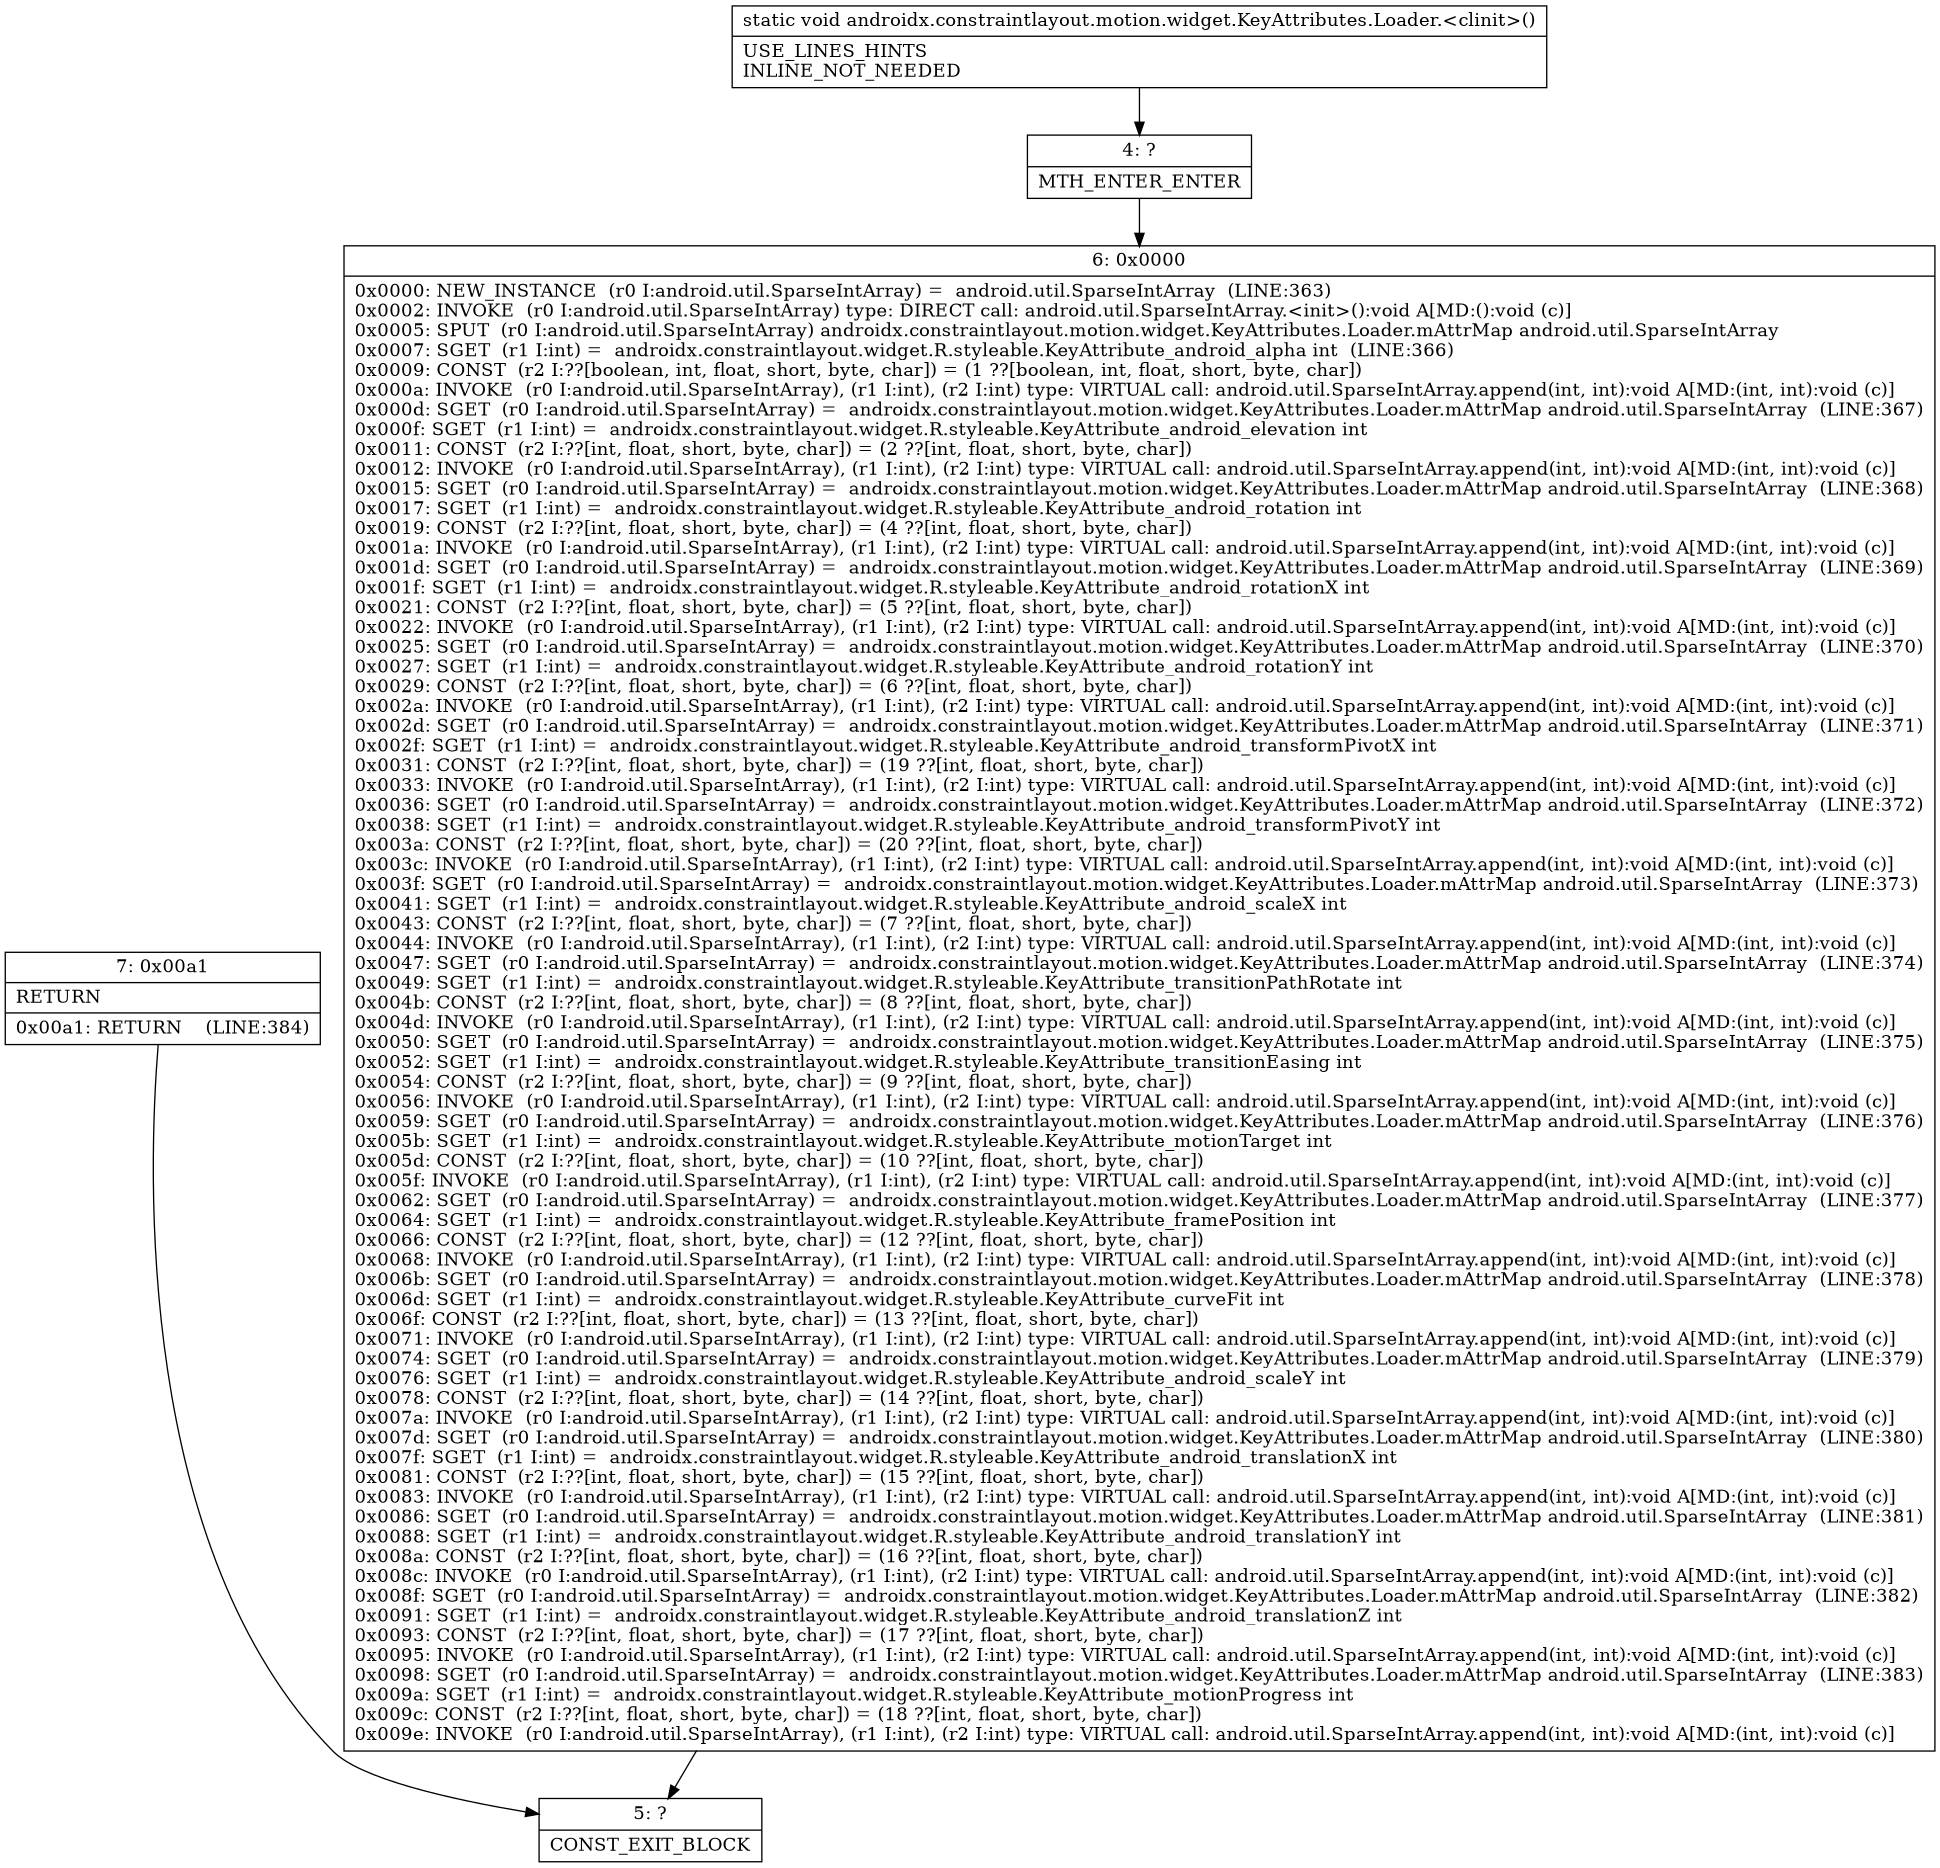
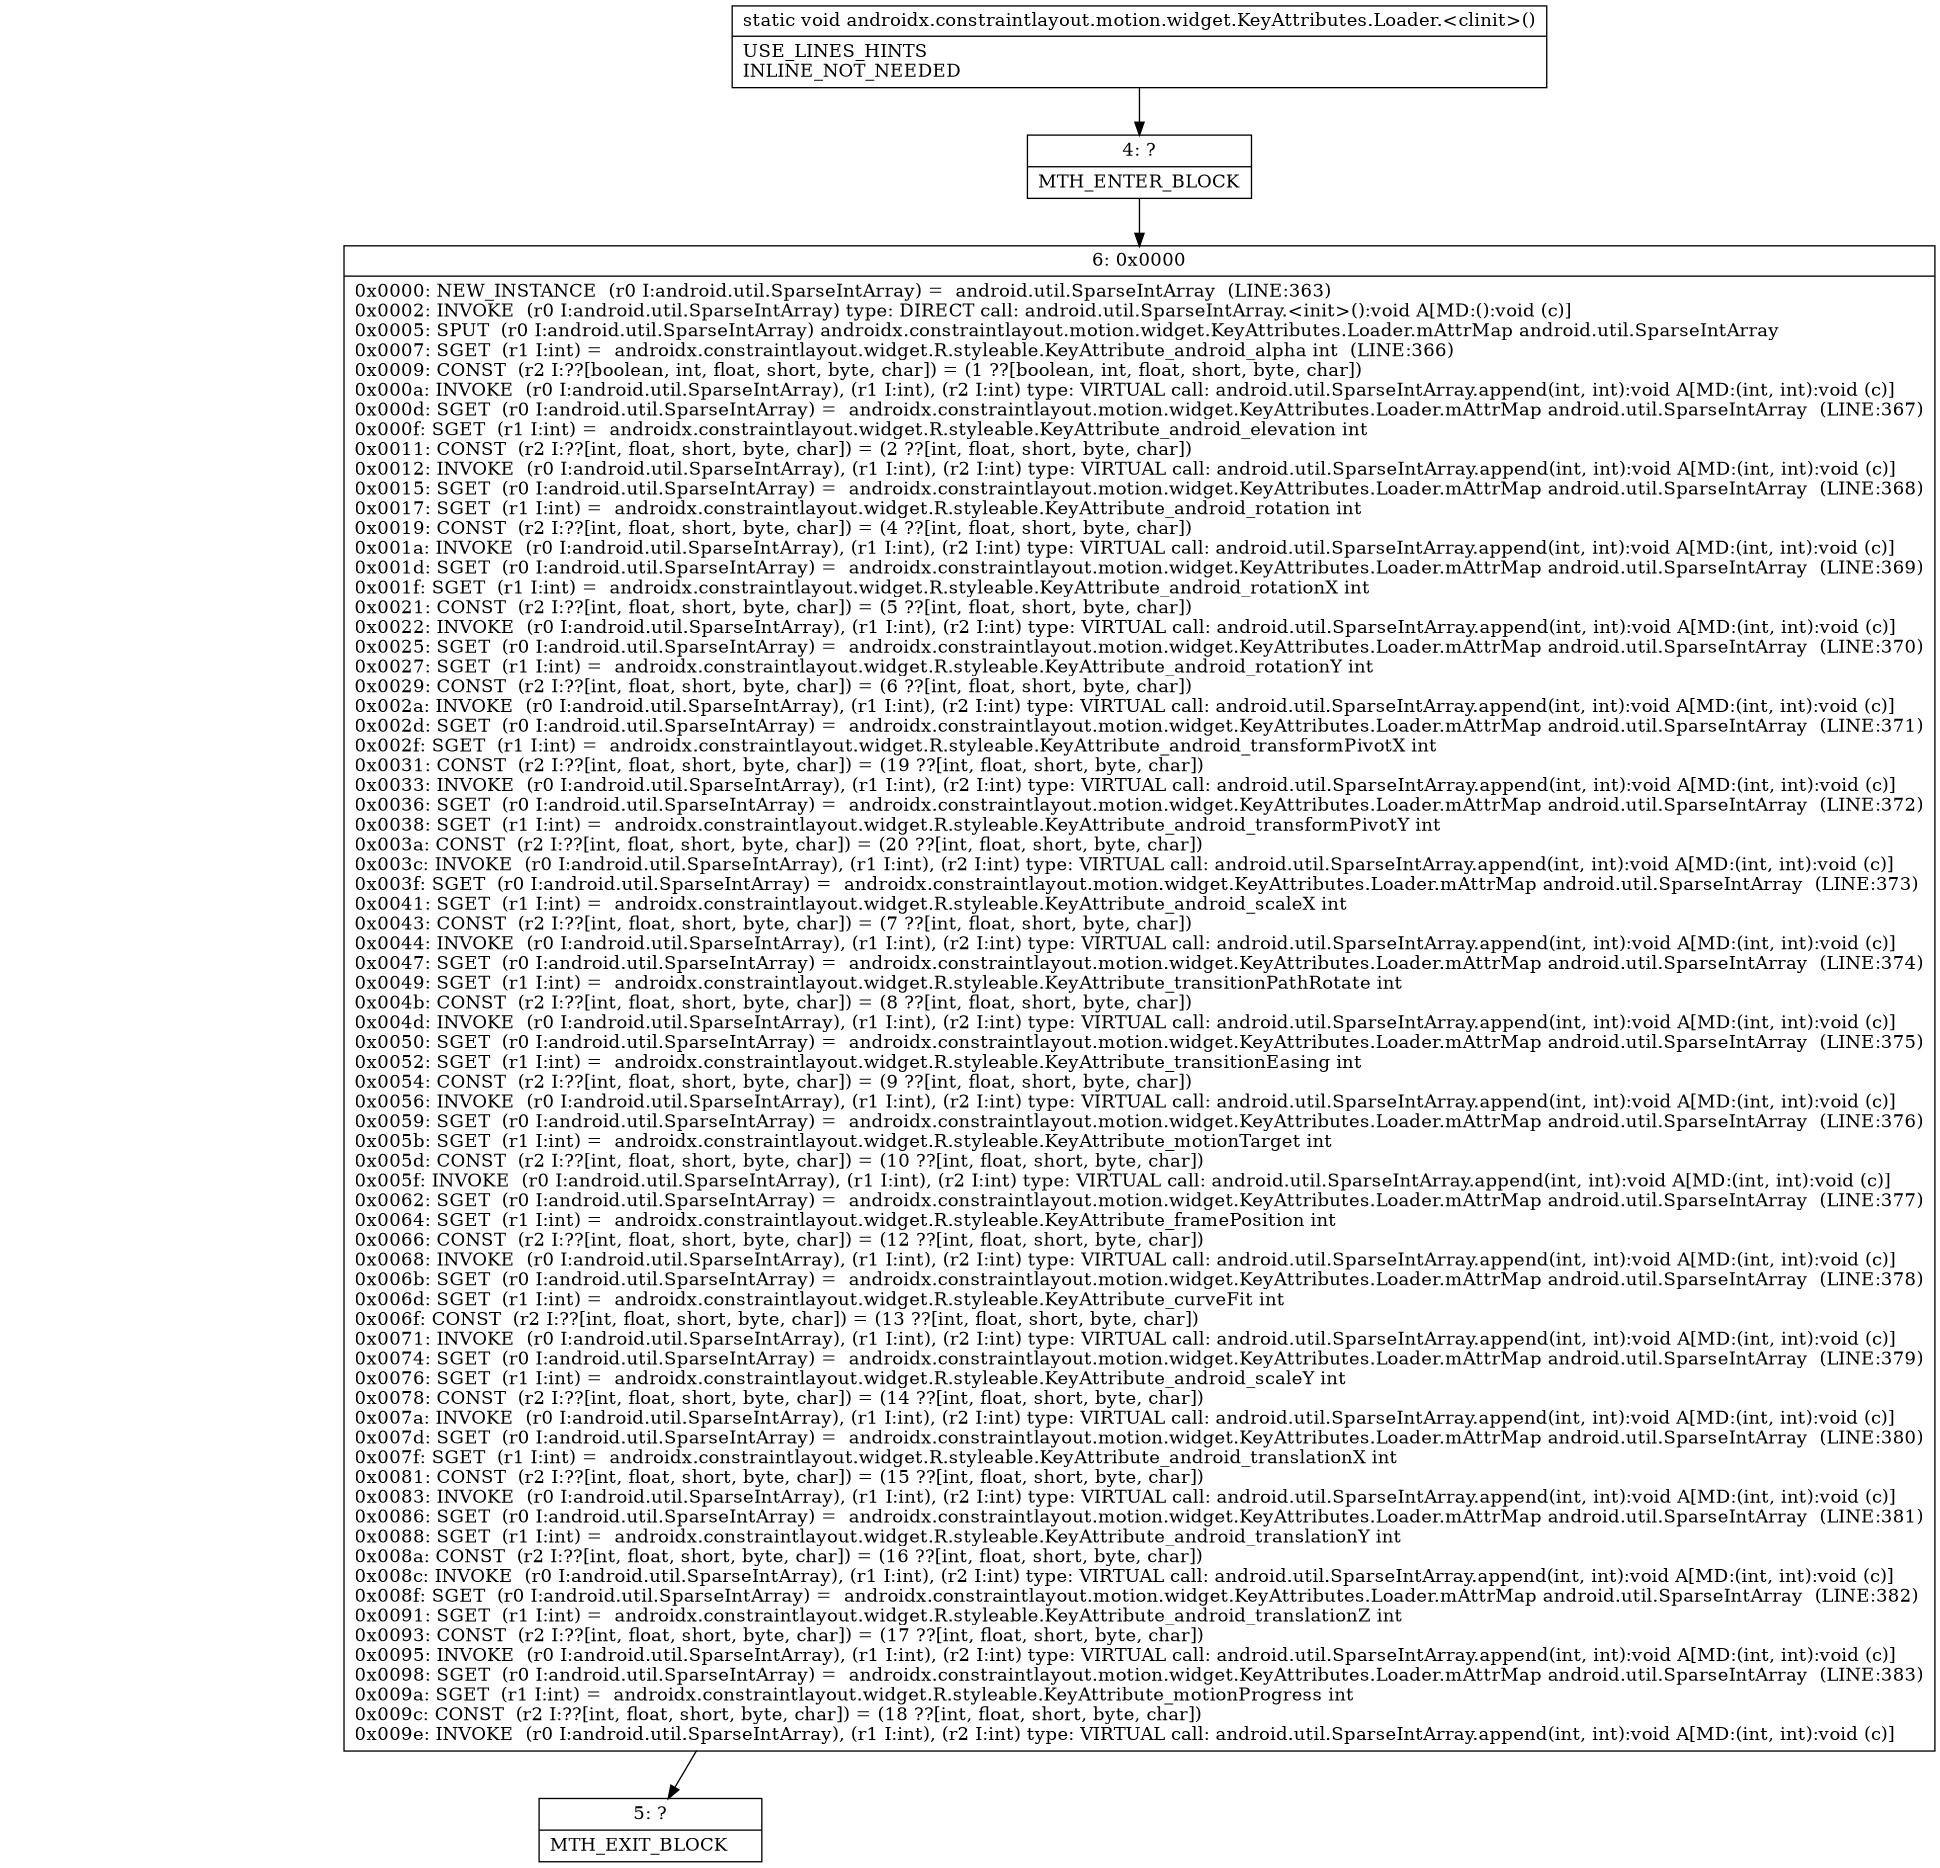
(1139, 182) -> (1139, 182)
(163, 998) -> none
(650, 1845) -> (639, 1845)
